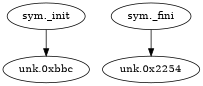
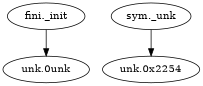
(46, 16) -> (46, 16)
(151, 16) -> (151, 16)
(46, 69) -> (46, 69)
